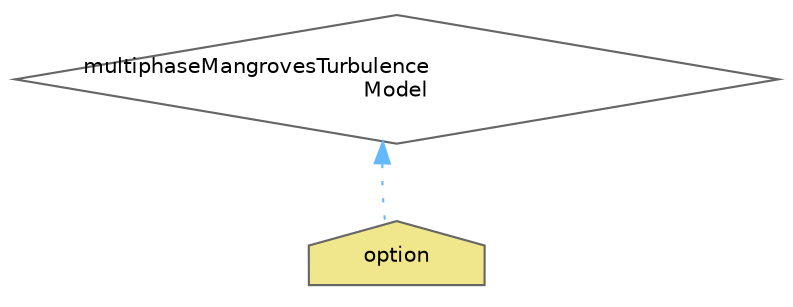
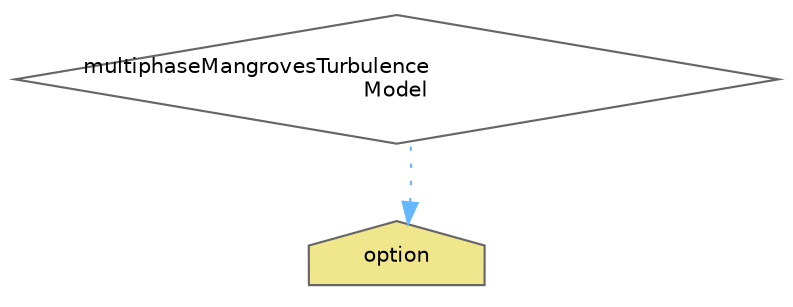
(383, 194) -> (411, 172)
